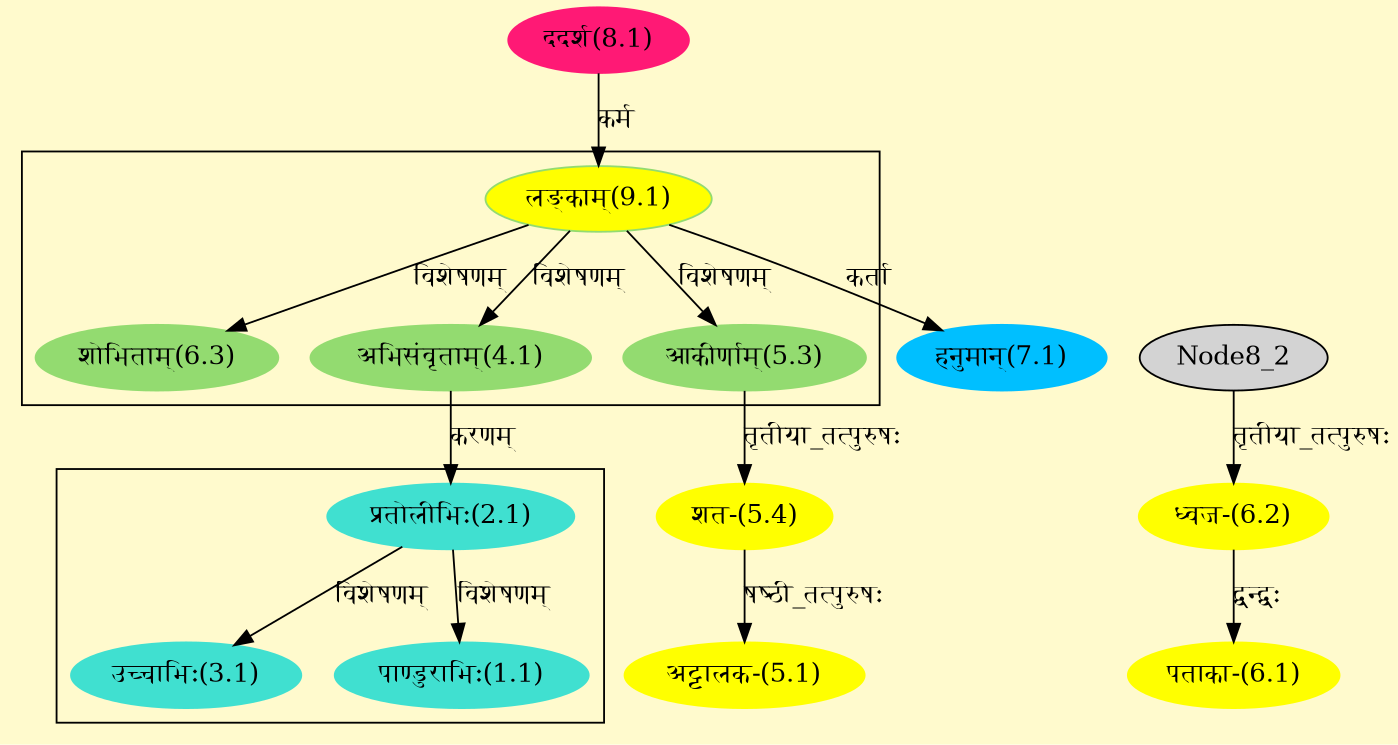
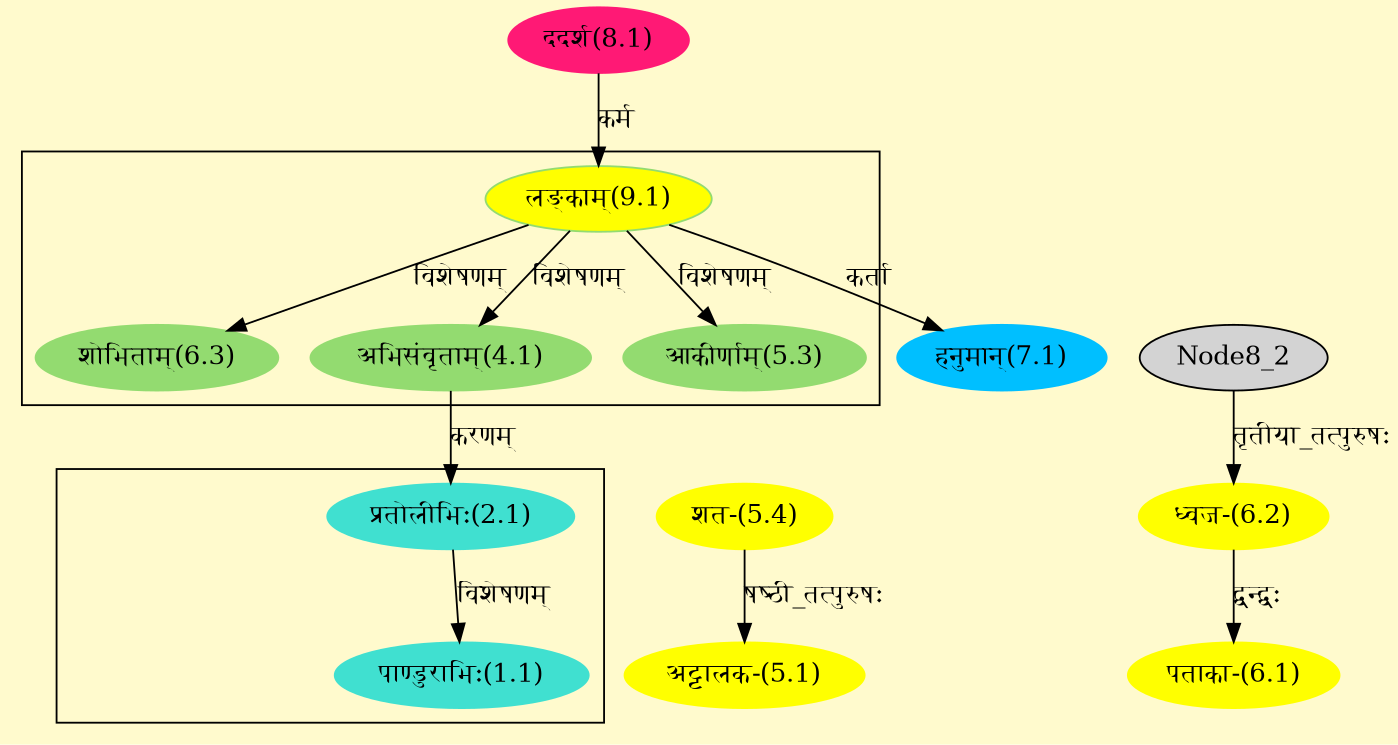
(745, 428) -> none
(186, 675) -> none
